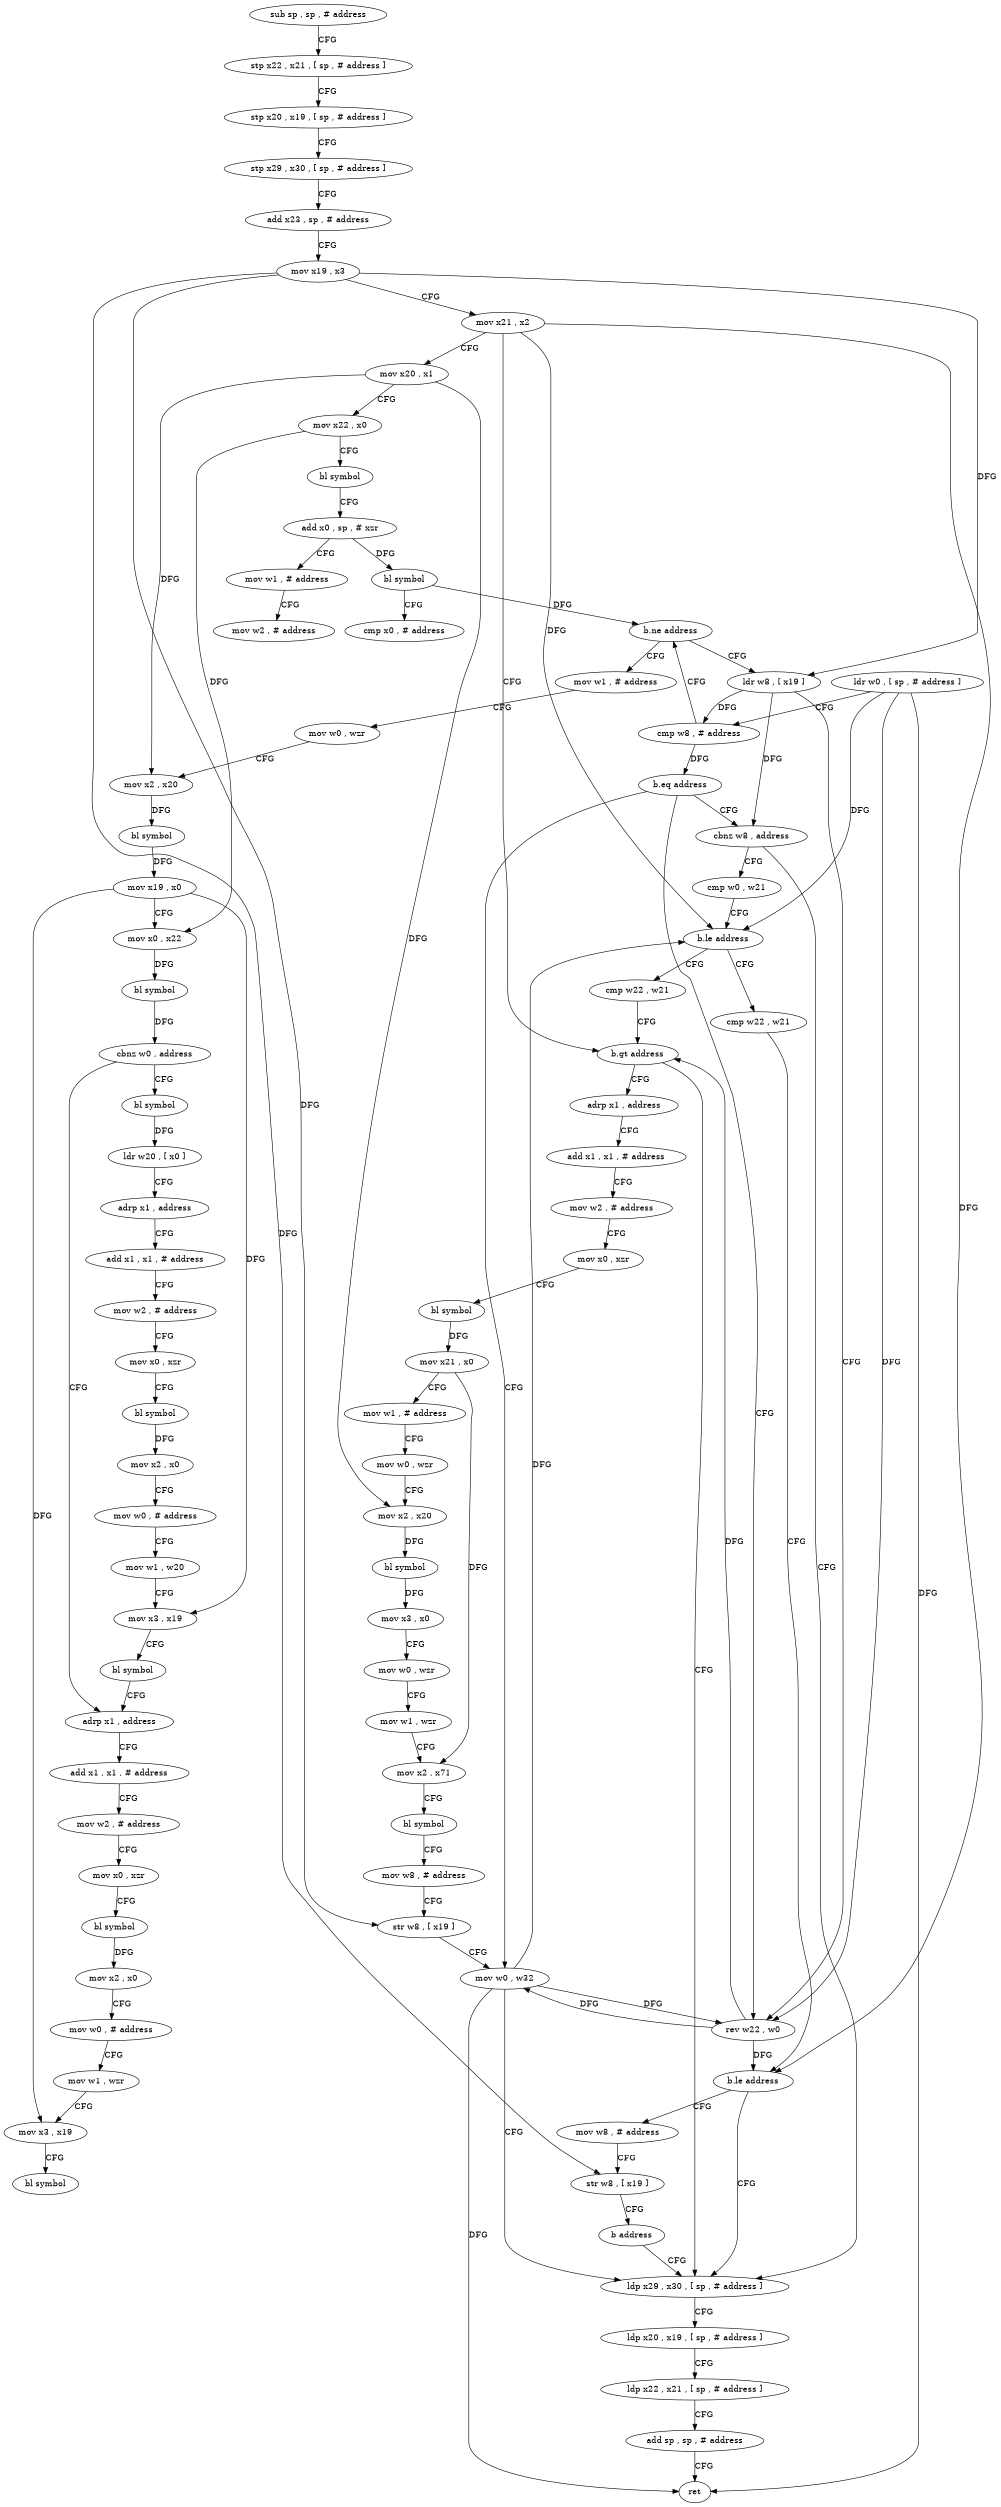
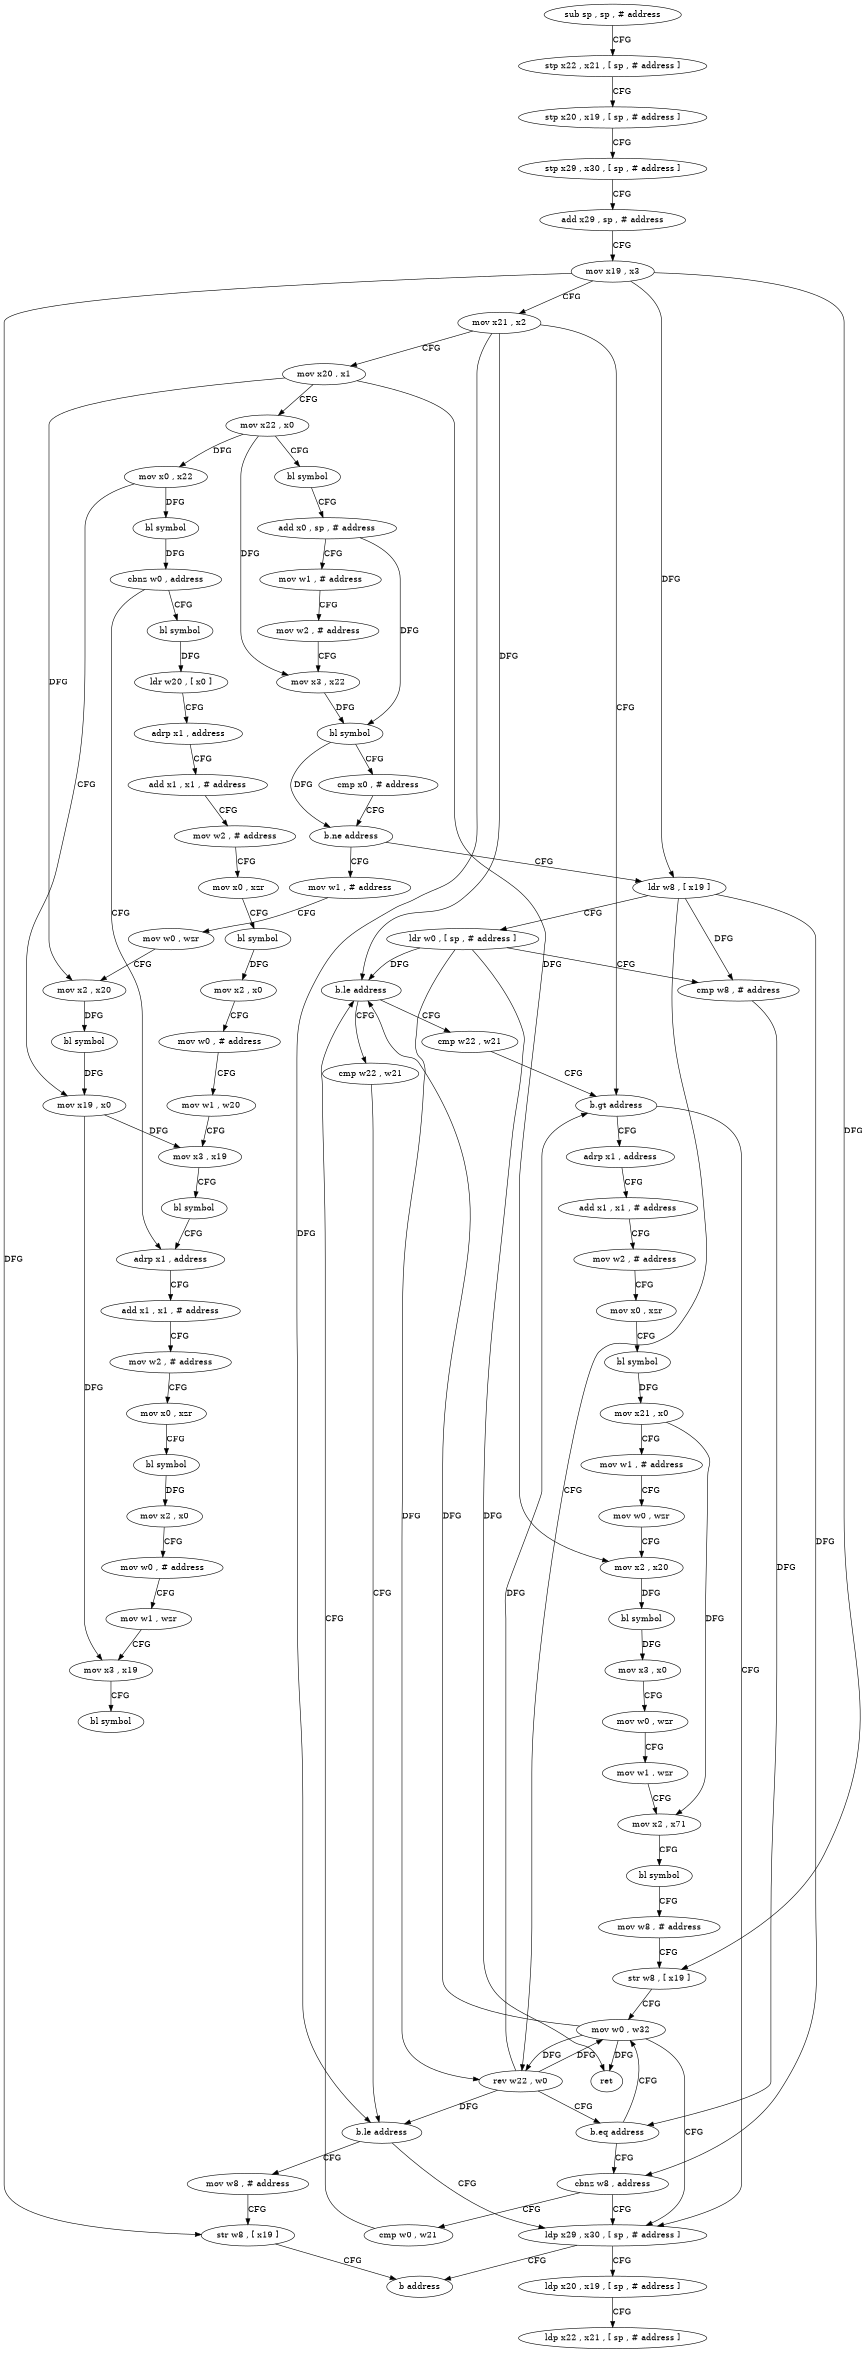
(318, 220) -> (613, 220)
(340, 528) -> (327, 528)
none -> (318, 682)
(686, 685) -> (366, 808)
(155, 911) -> (75, 785)
none -> (577, 912)
(756, 1396) -> (566, 2106)
(660, 2259) -> (514, 2262)
(695, 2441) -> none
